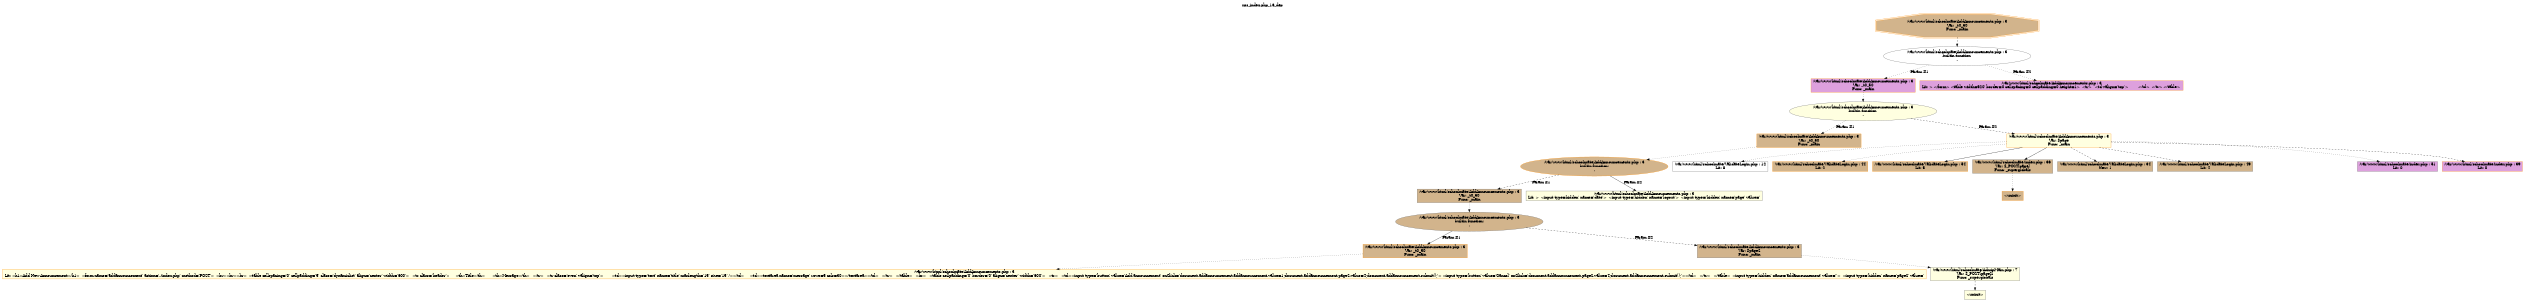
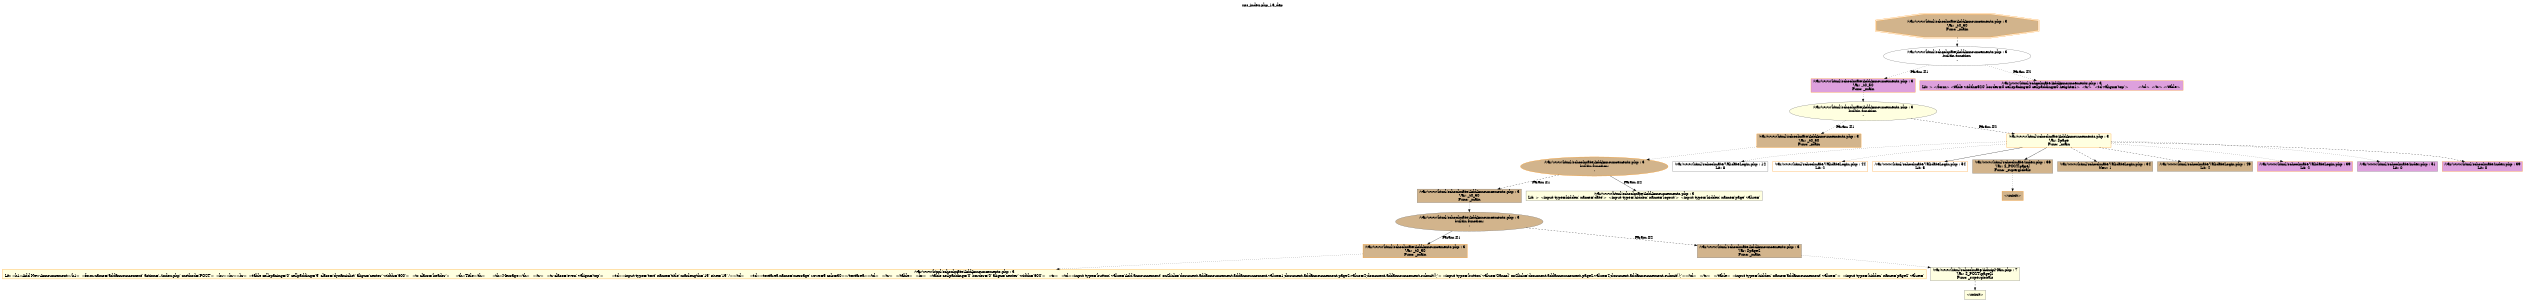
(1820, 166) -> (1820, 166)
(1920, 166) -> (1920, 166)
none -> (2305, 166)
